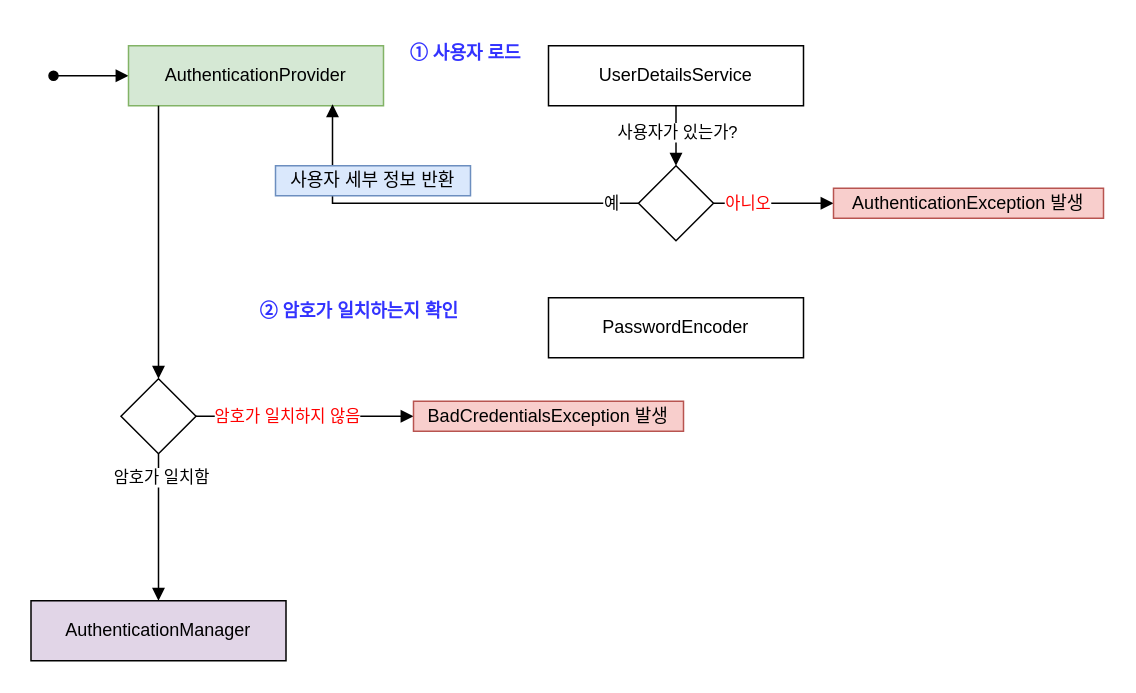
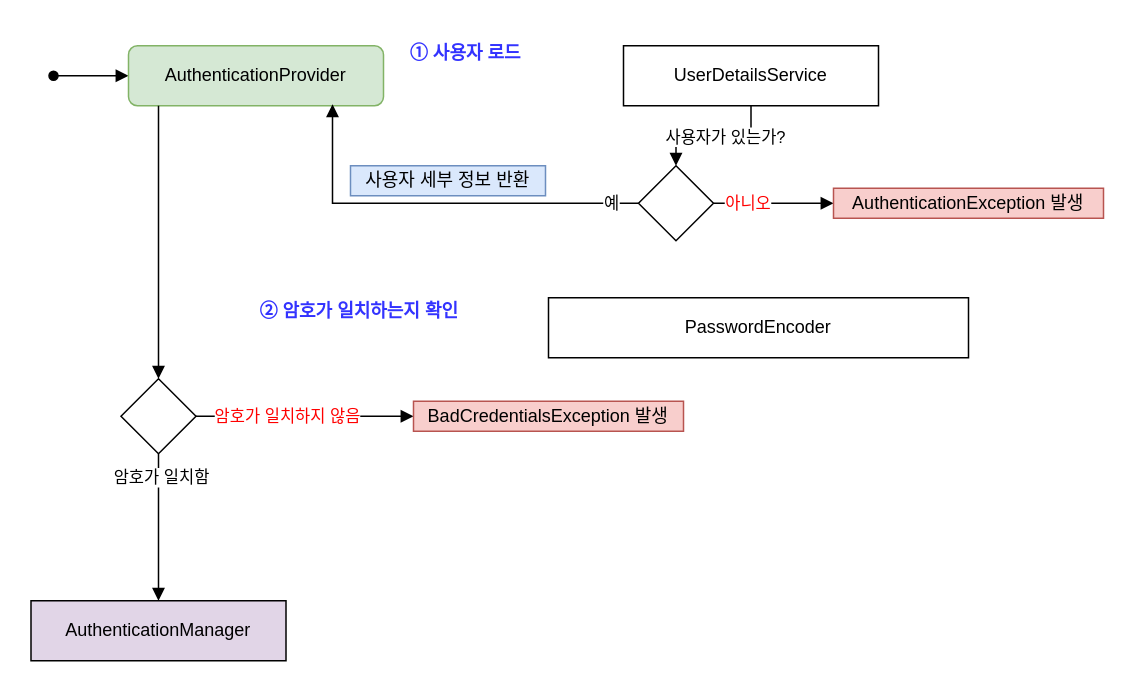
(256, 76) -> (256, 76)
(676, 76) -> (751, 76)
(373, 181) -> (448, 181)
(676, 328) -> (758, 328)
